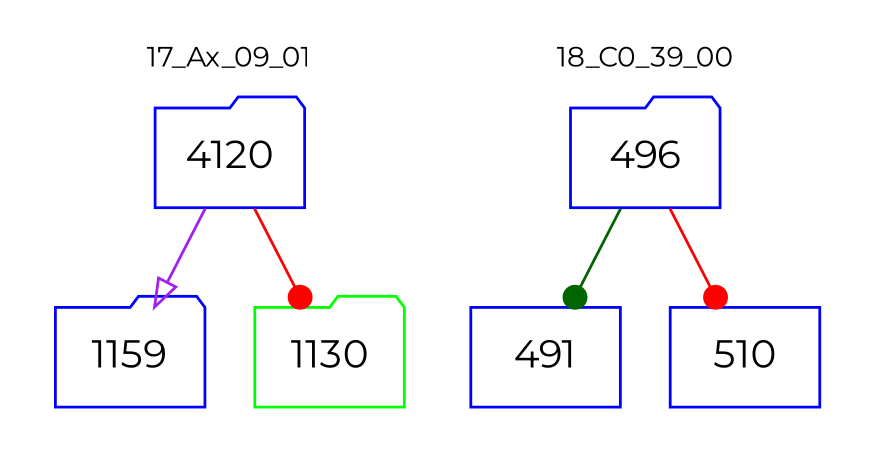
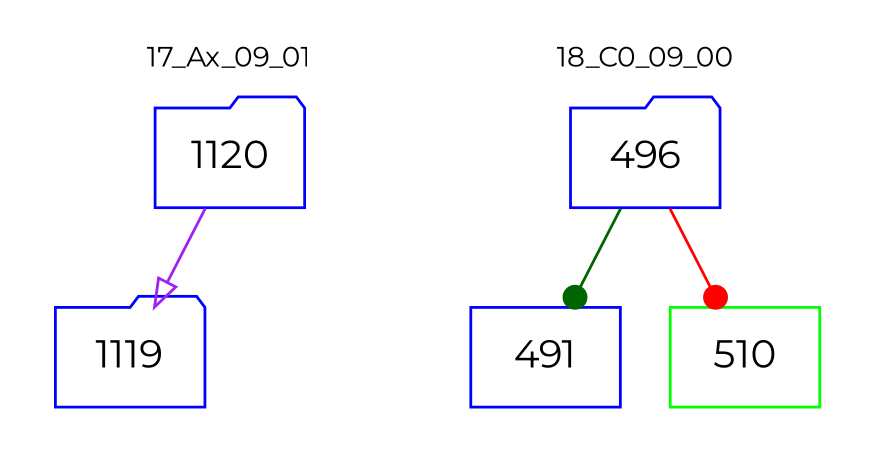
(645, 60) -> (645, 60)
(230, 158) -> (230, 158)
(130, 357) -> (130, 357)
(330, 357) -> none
(745, 357) -> (745, 357)
